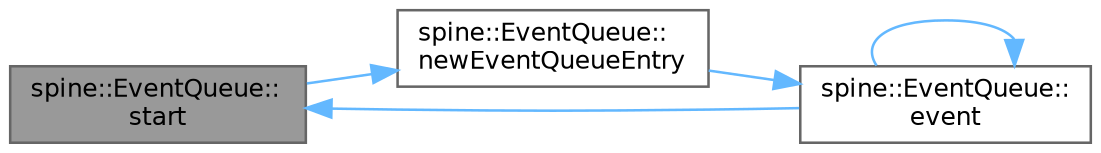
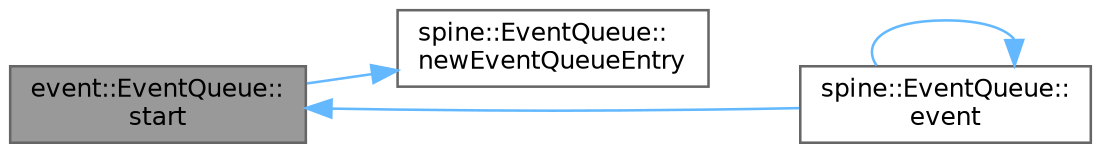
(742, 75) -> none
(158, 104) -> (158, 104)
